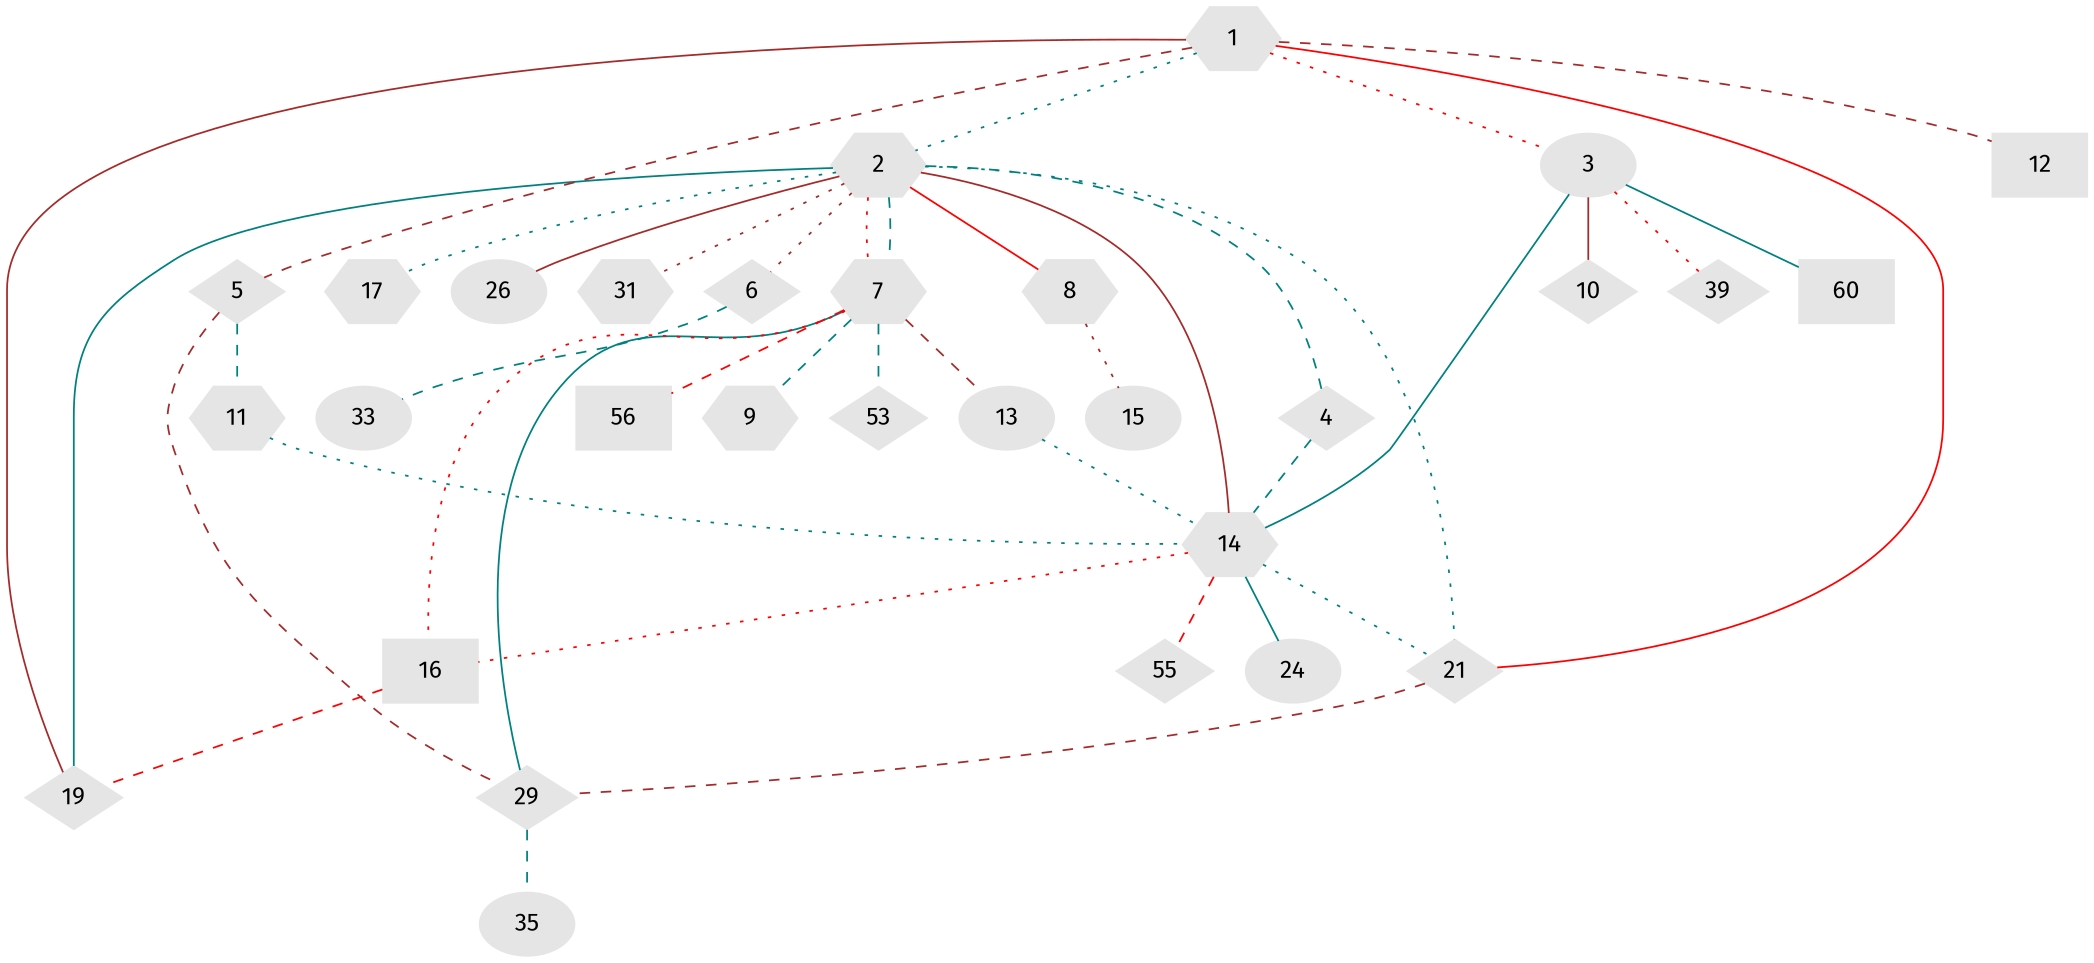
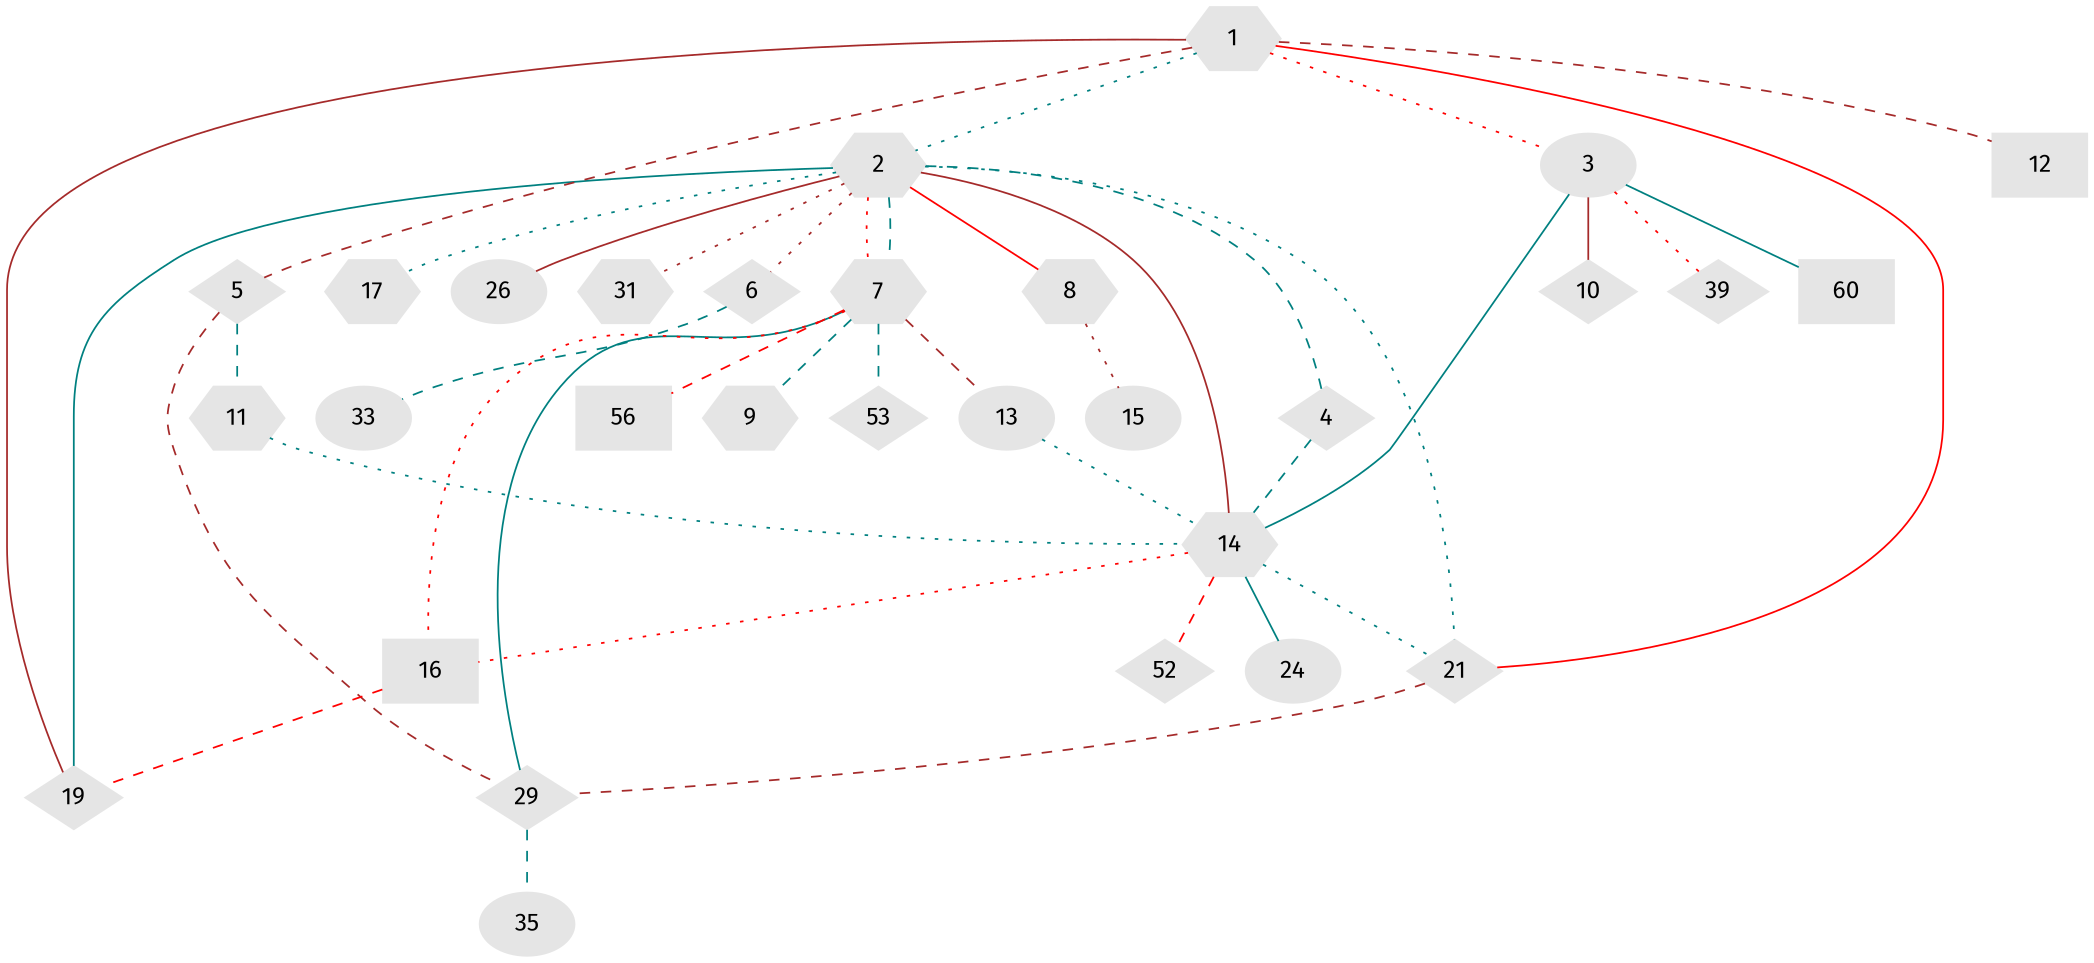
(1165, 671) -> (1165, 671)
